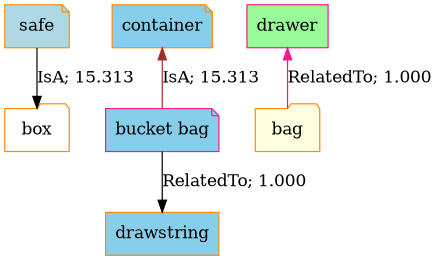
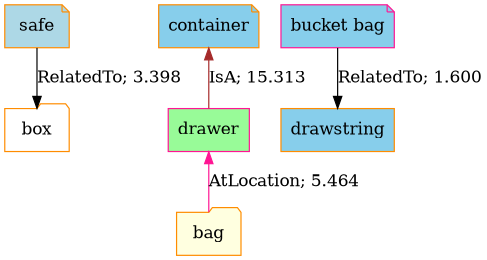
(86, 78) -> (109, 78)
(360, 78) -> (285, 182)
(162, 84) -> (209, 84)
(234, 182) -> (410, 78)
